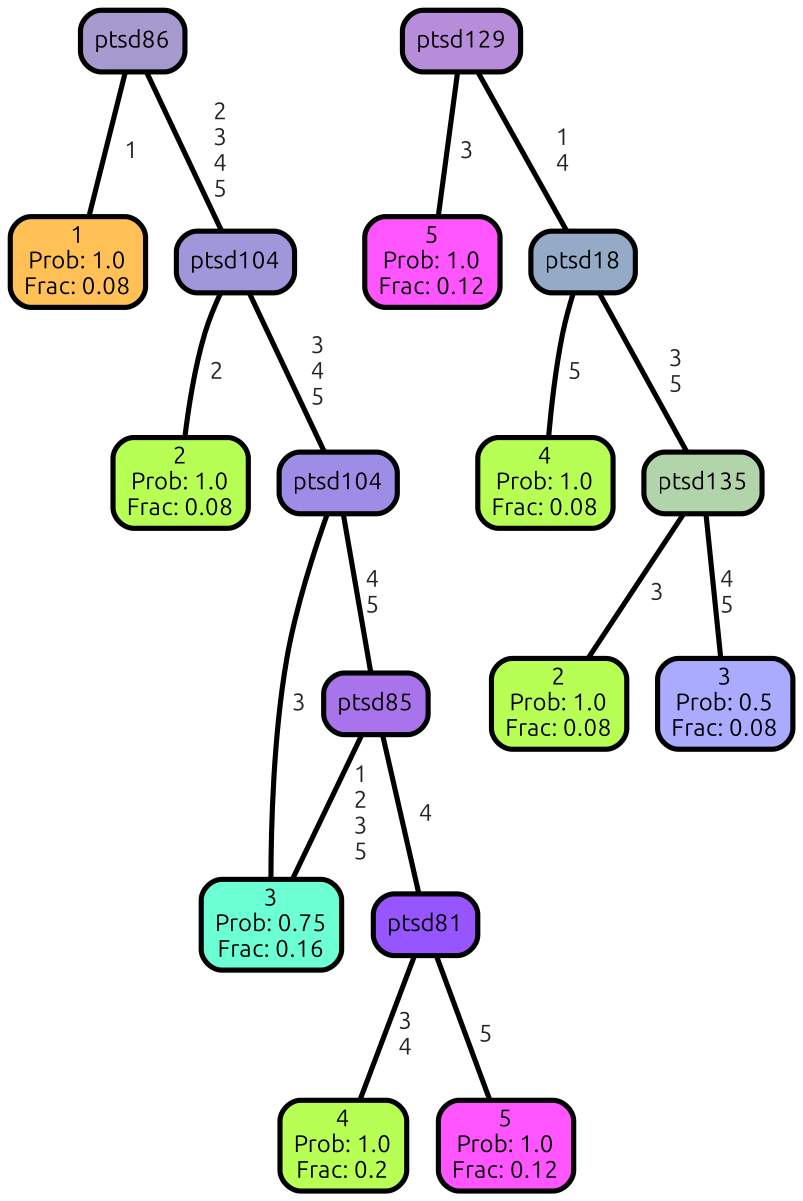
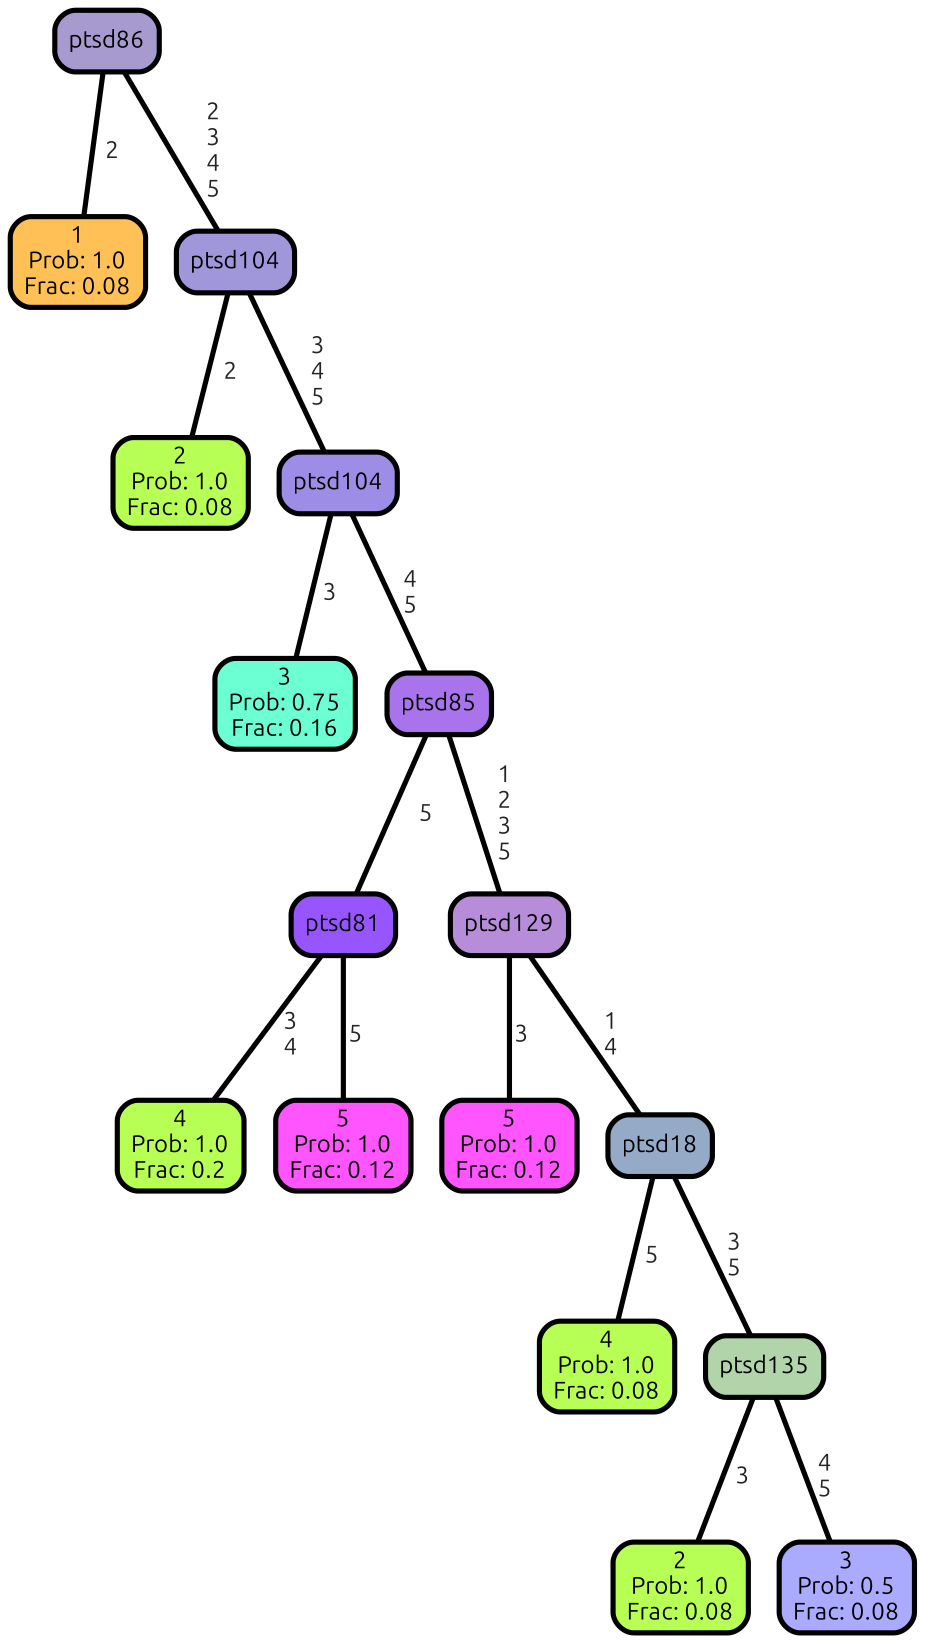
(129, 152) -> (110, 152)
(327, 807) -> (474, 814)
(424, 814) -> (424, 814)
